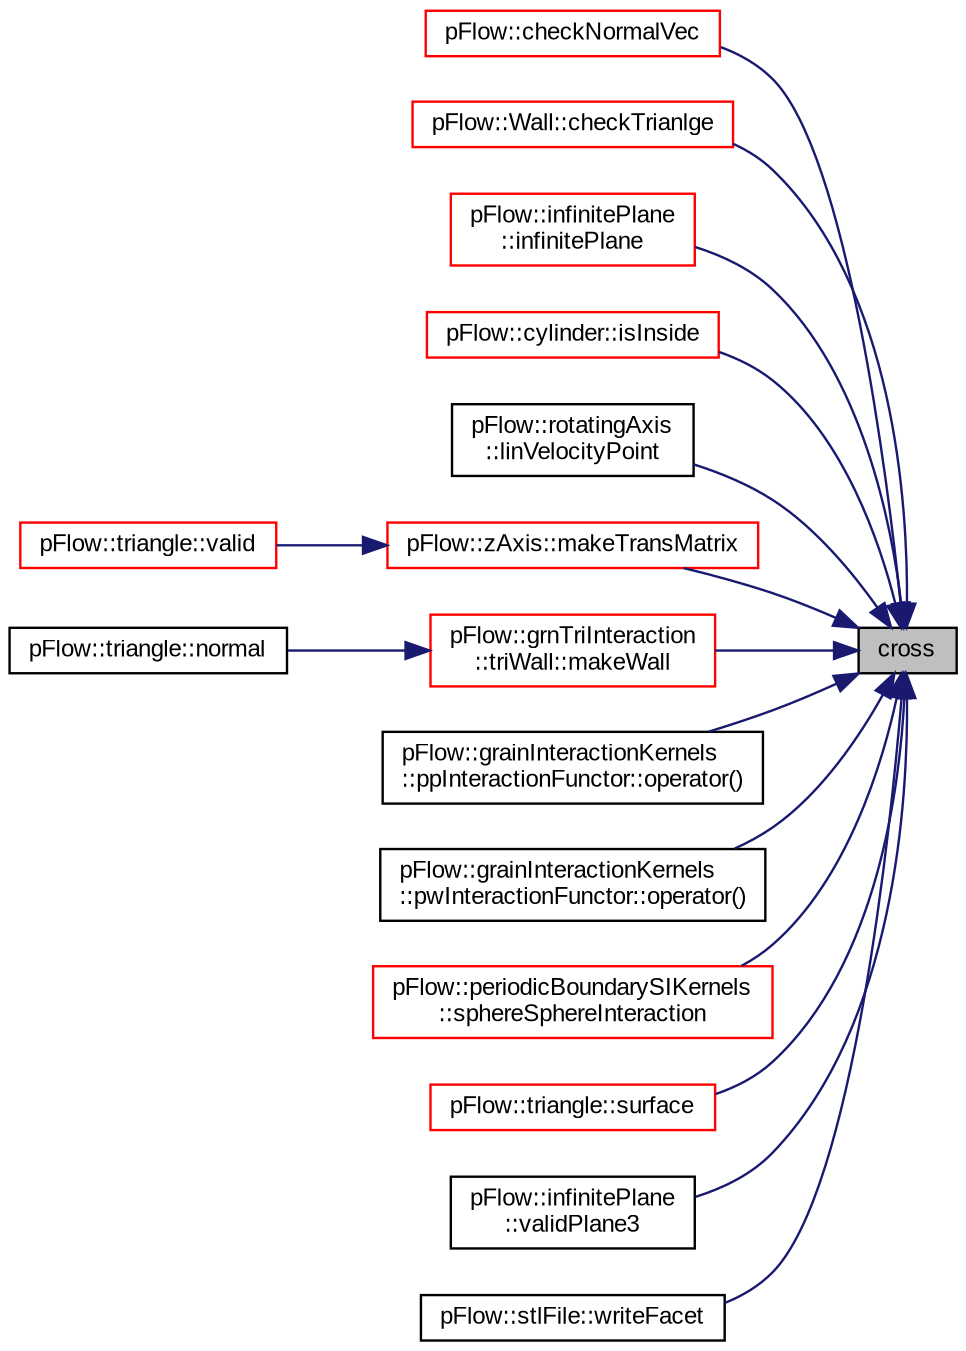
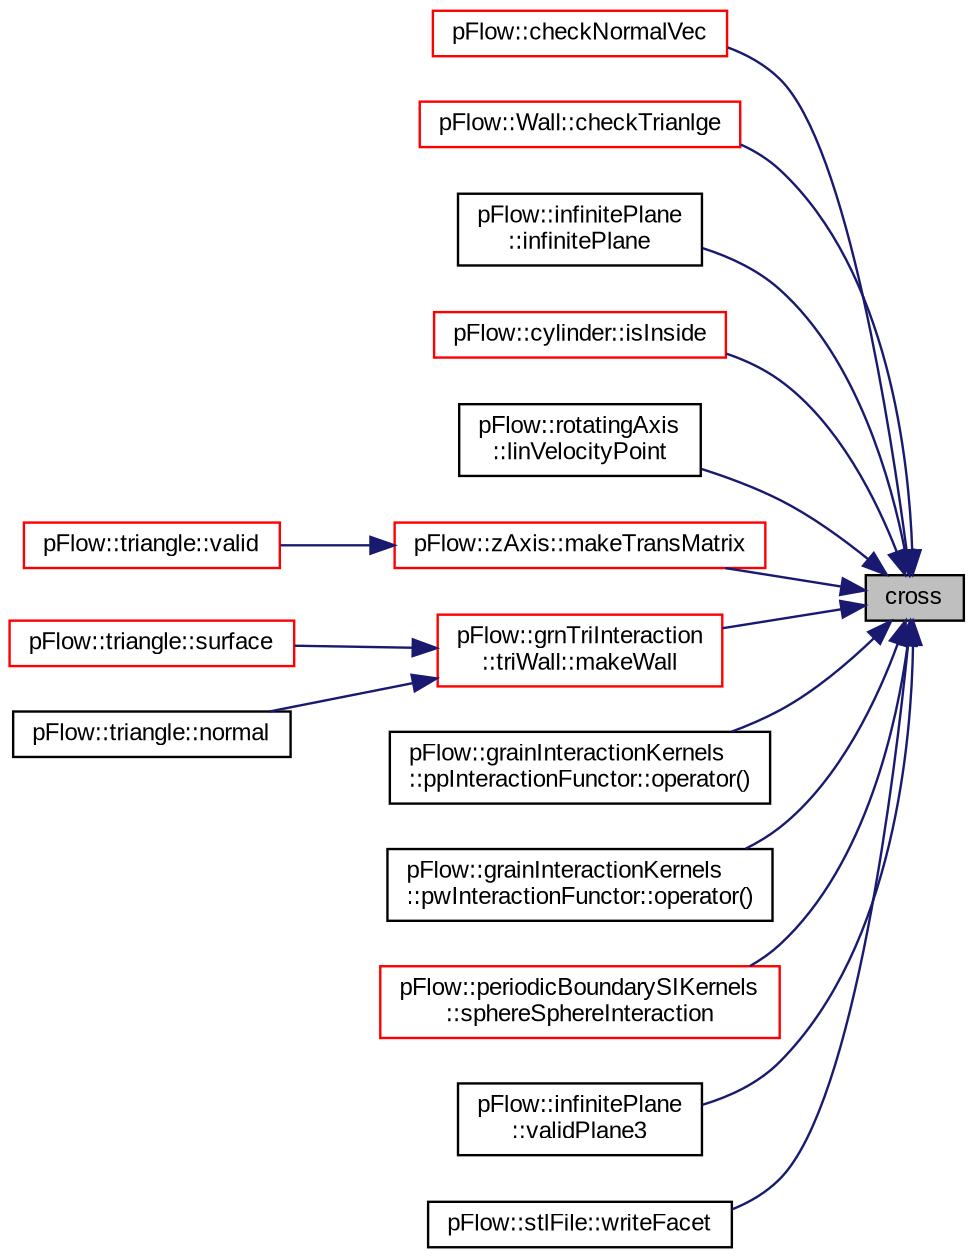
(573, 230) -> (580, 230)
(861, 923) -> (354, 647)
